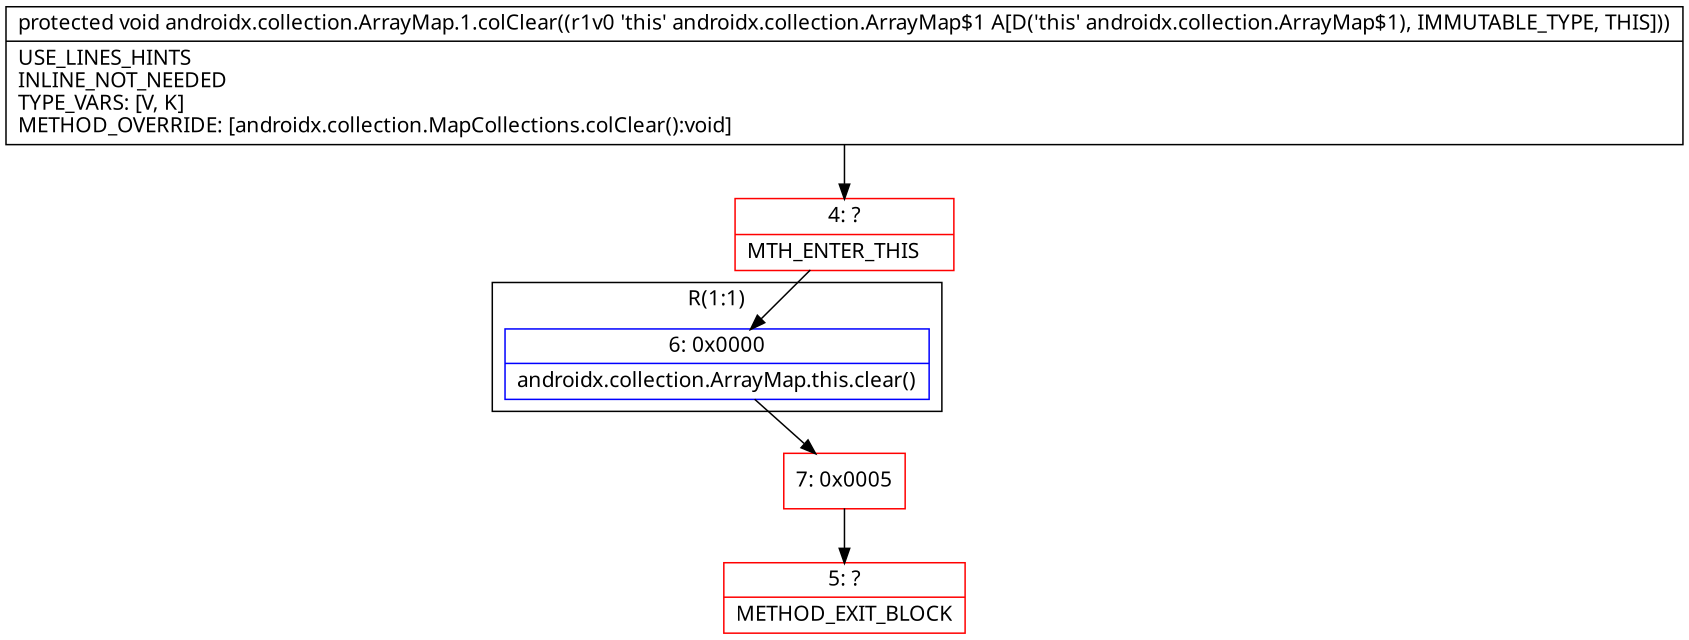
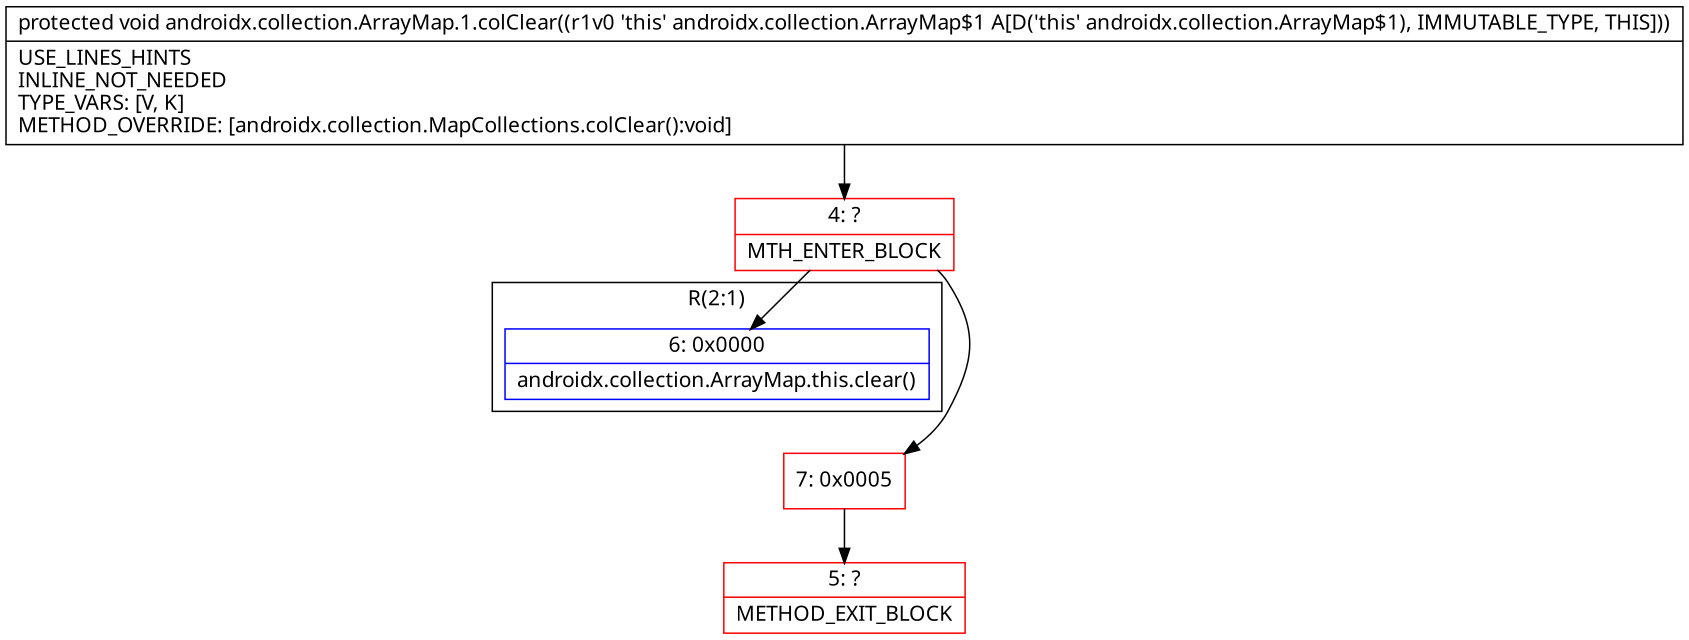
(833, 252) -> (844, 252)
(717, 300) -> (717, 300)
(779, 421) -> (968, 361)
